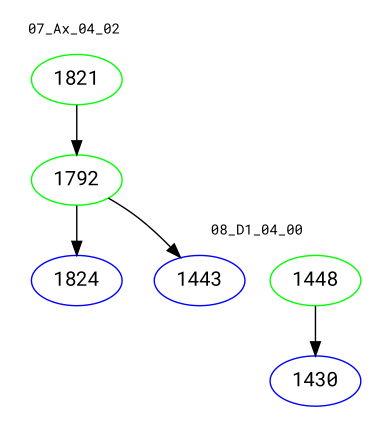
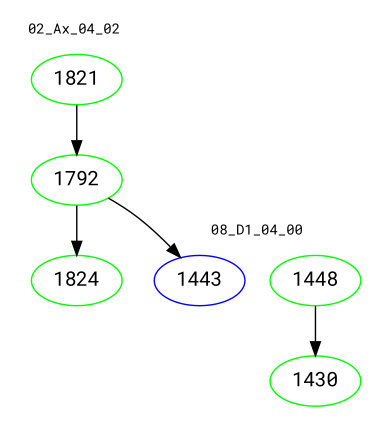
(75, 30) -> (75, 30)
(77, 281) -> (77, 281)
(315, 381) -> (315, 381)
